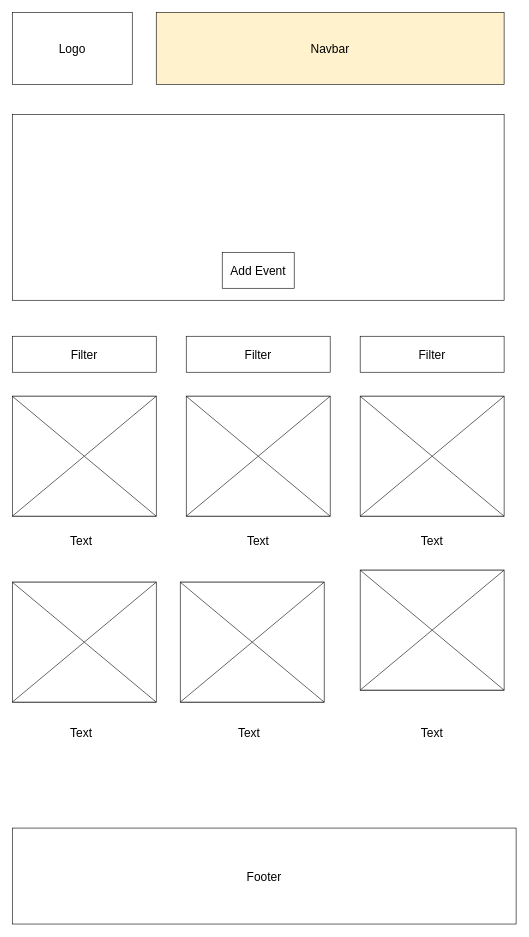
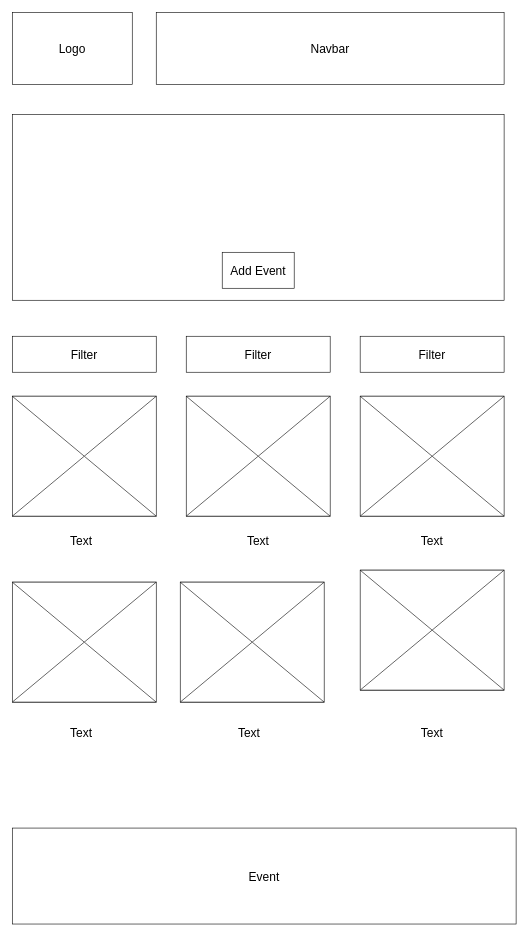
(330, 48) -> (330, 48)
(264, 876) -> (264, 876)
